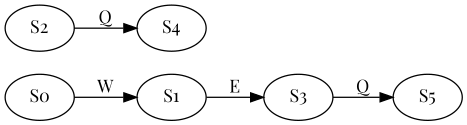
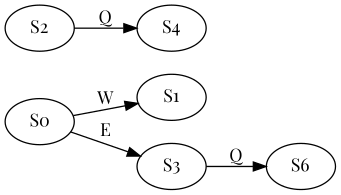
(228, 97) -> (99, 142)
(428, 97) -> (301, 166)
